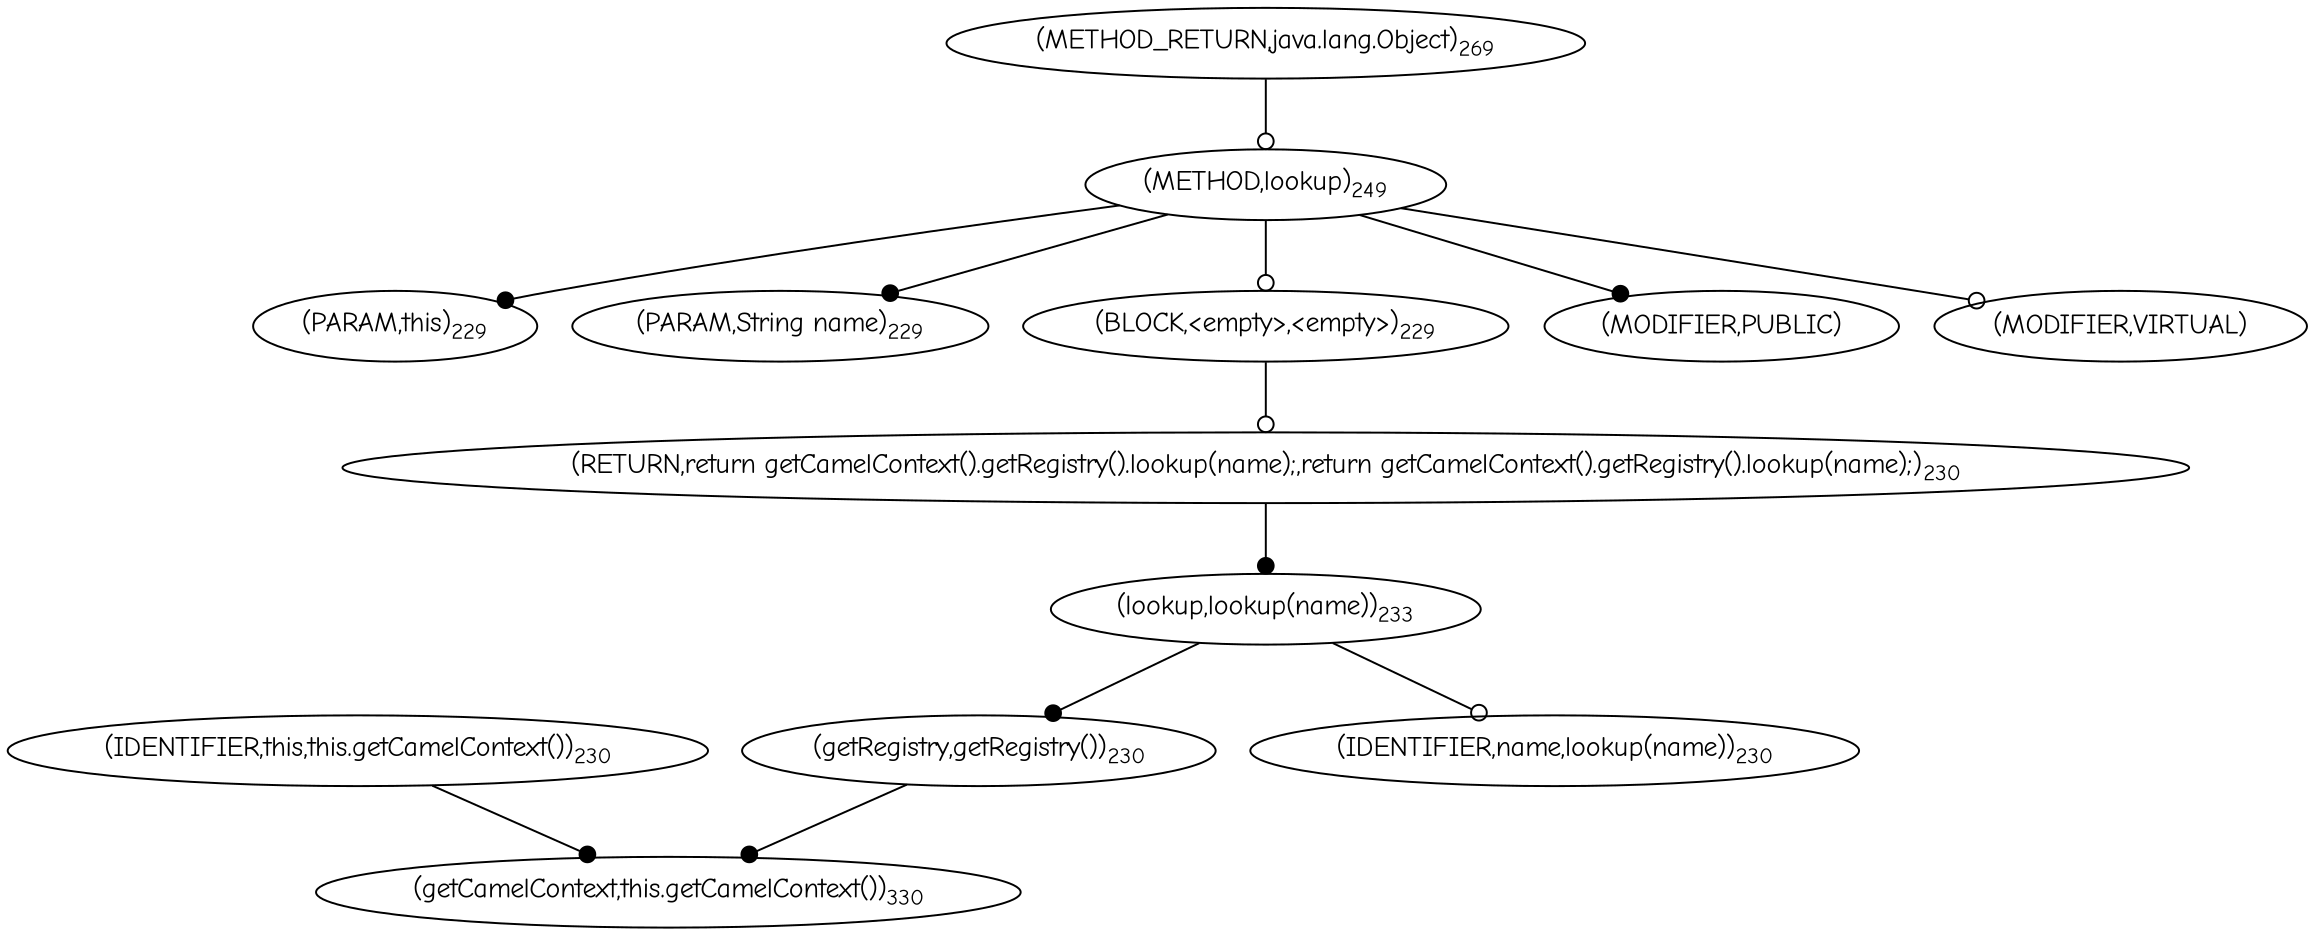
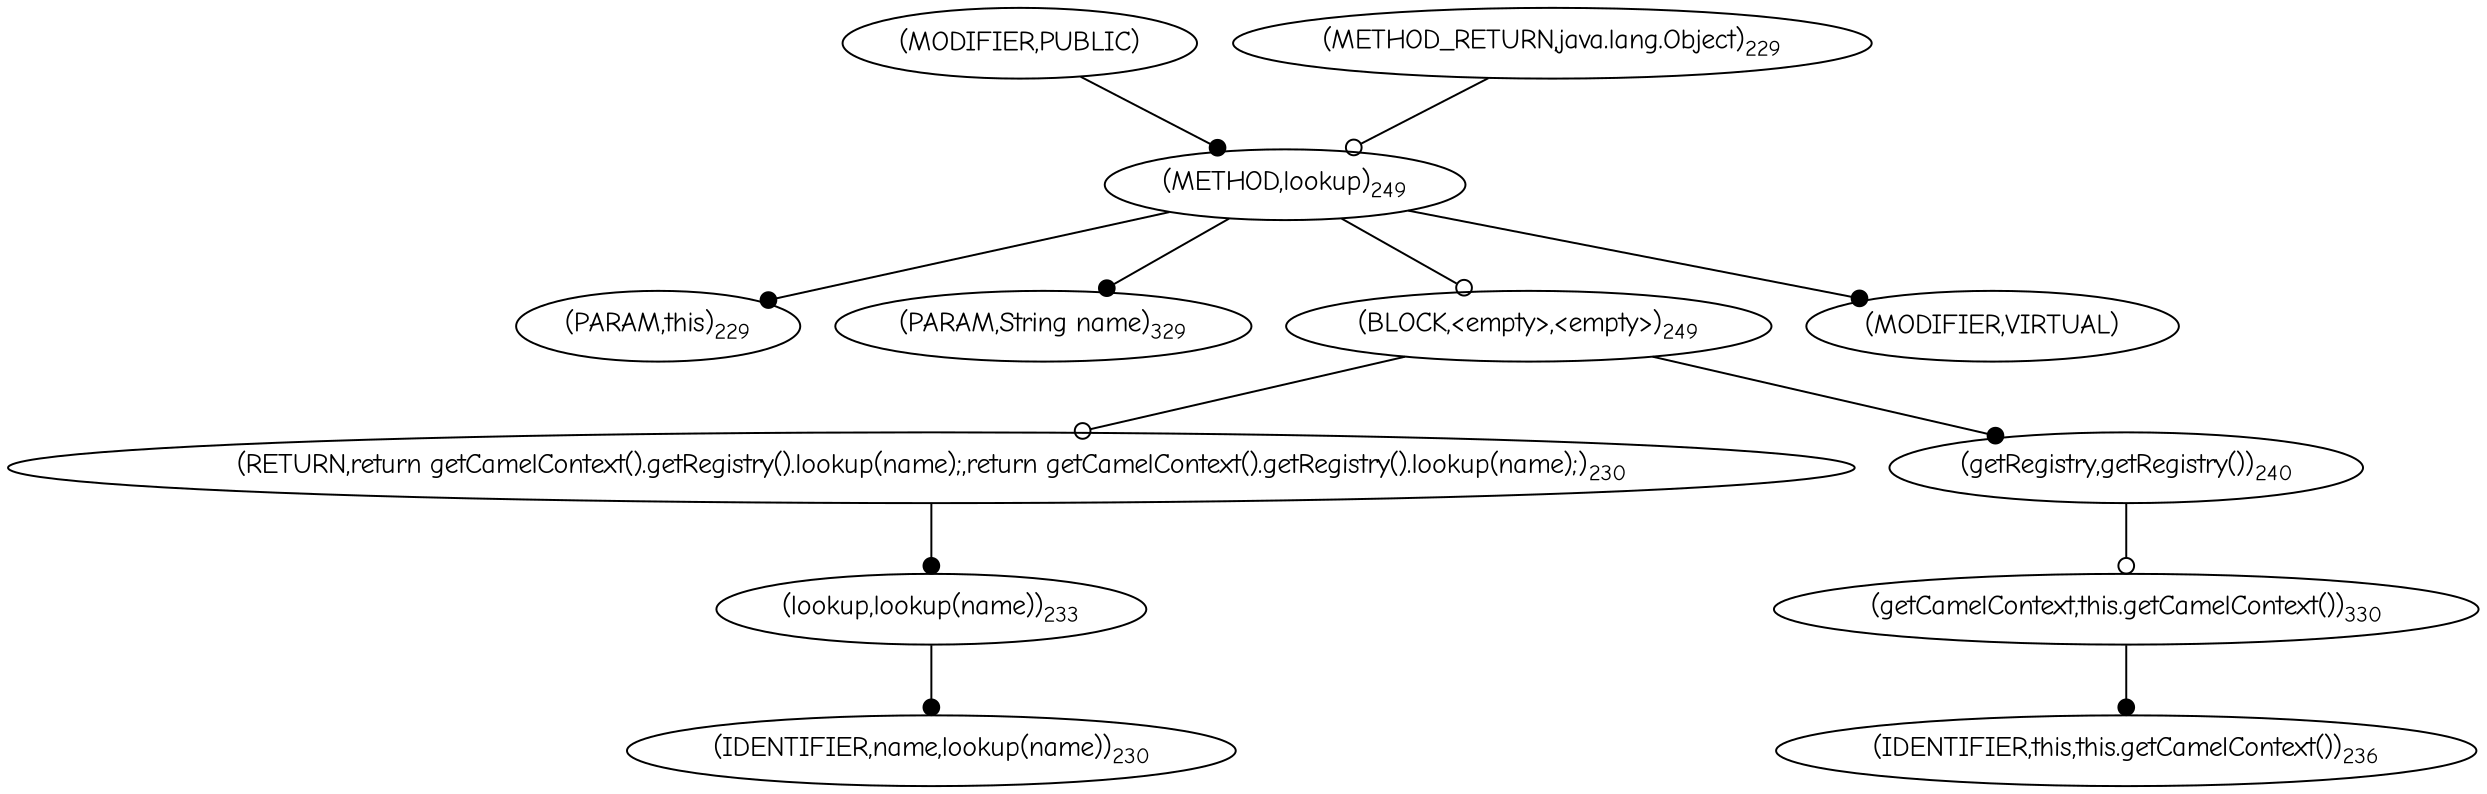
(1477, 40) -> (1764, 40)
(1486, 253) -> (1146, 110)
(1685, 254) -> (1630, 254)
(906, 323) -> (1169, 323)
(1418, 323) -> (1681, 323)
(1130, 676) -> (1820, 395)
(1402, 676) -> (931, 672)
(593, 748) -> (2361, 748)
(1126, 748) -> (2274, 465)
(506, 818) -> (2126, 672)
(832, 818) -> (2126, 531)
